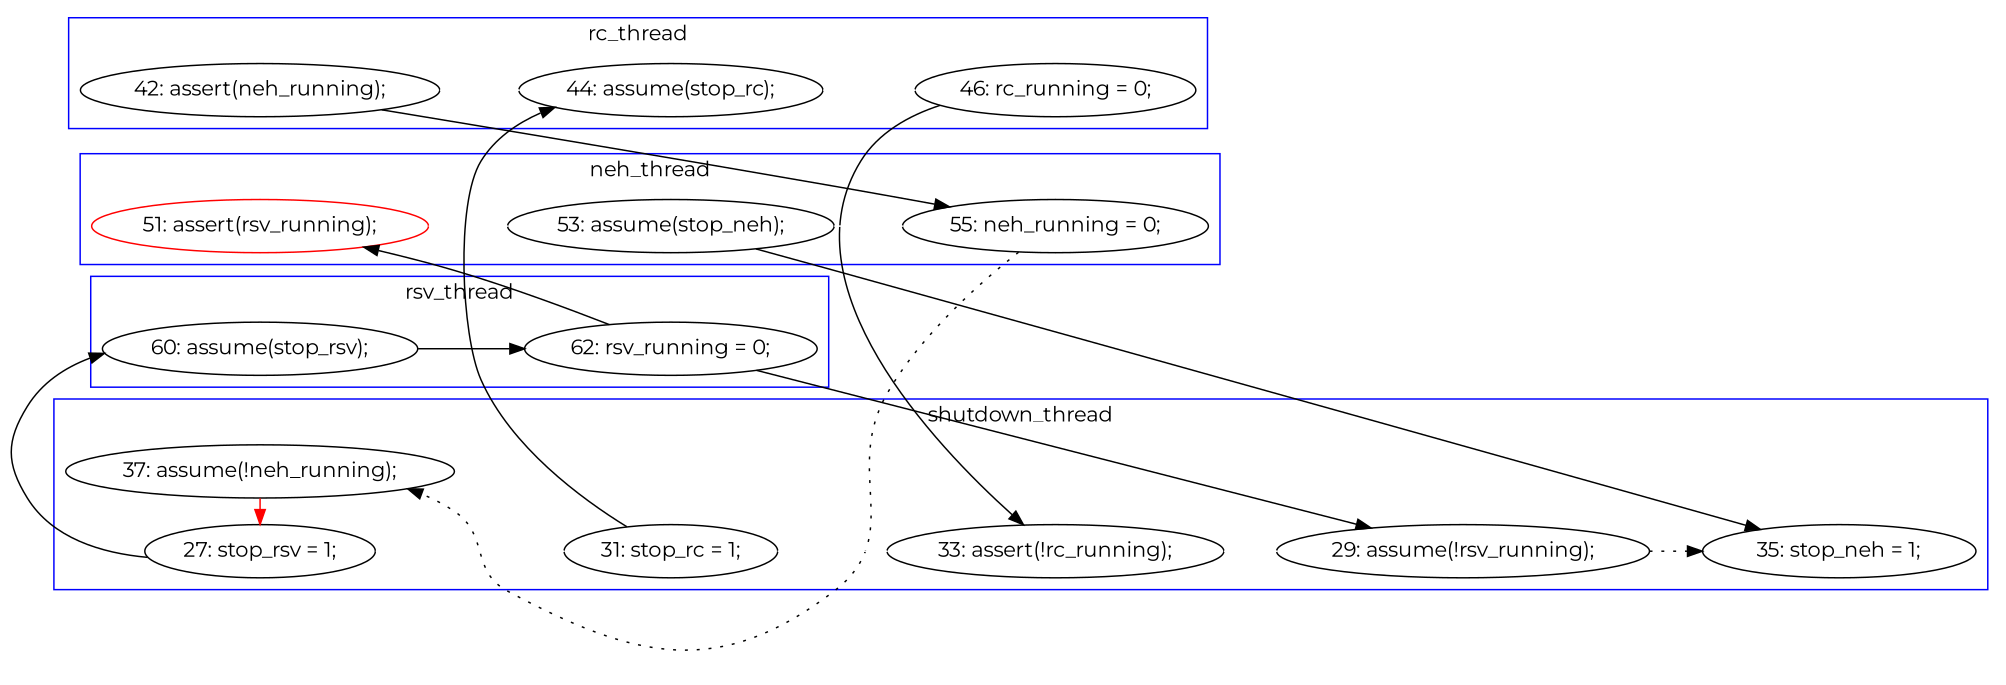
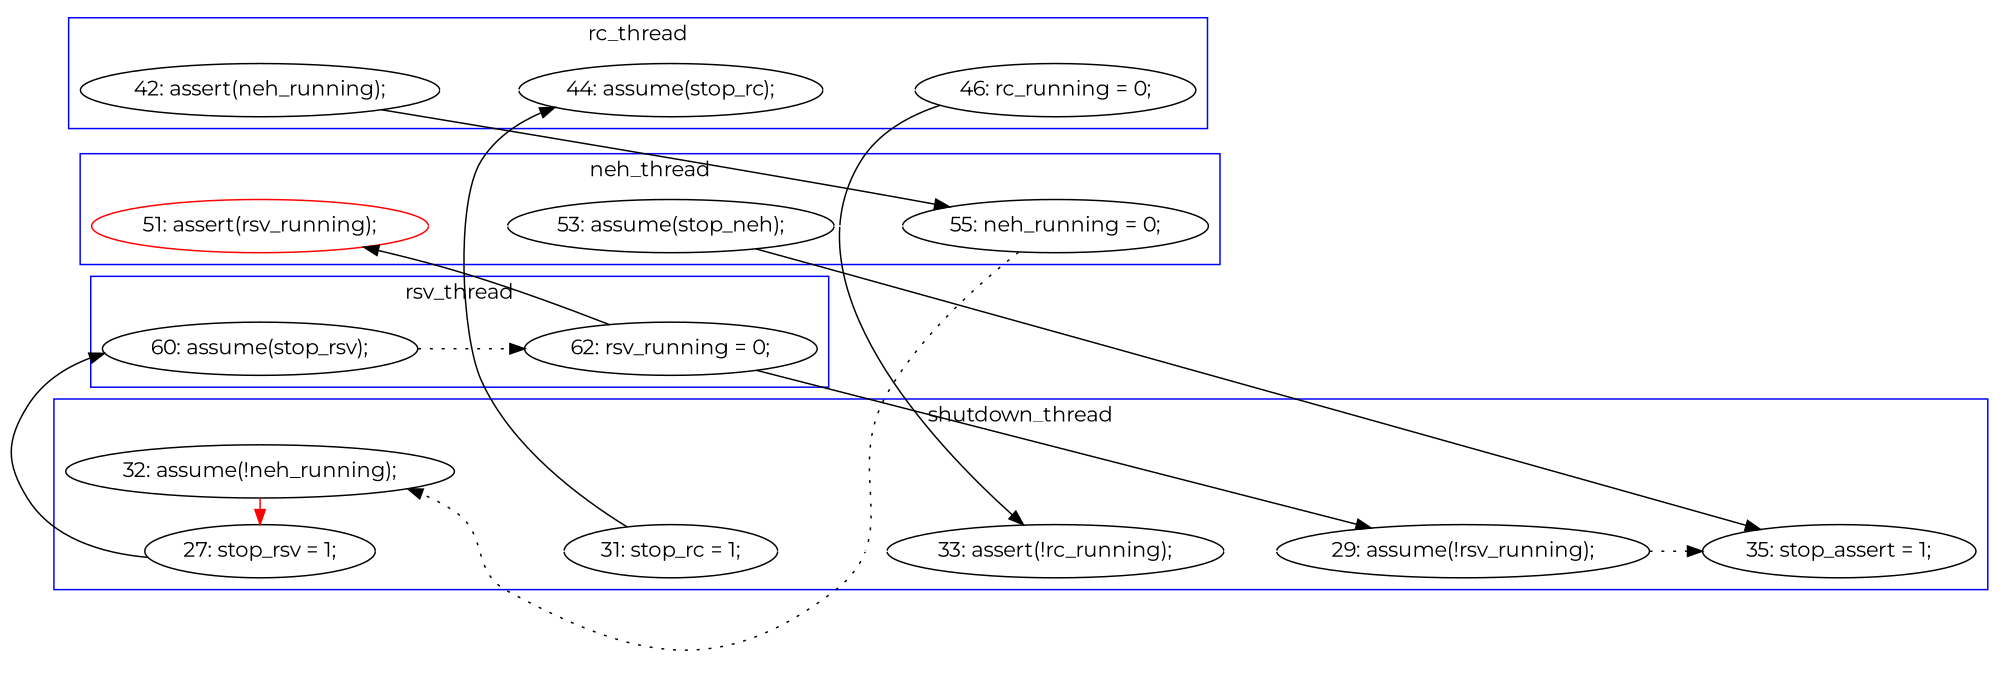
(462, 349) -> (462, 349)
(260, 471) -> (260, 471)
(1839, 551) -> (1839, 551)
